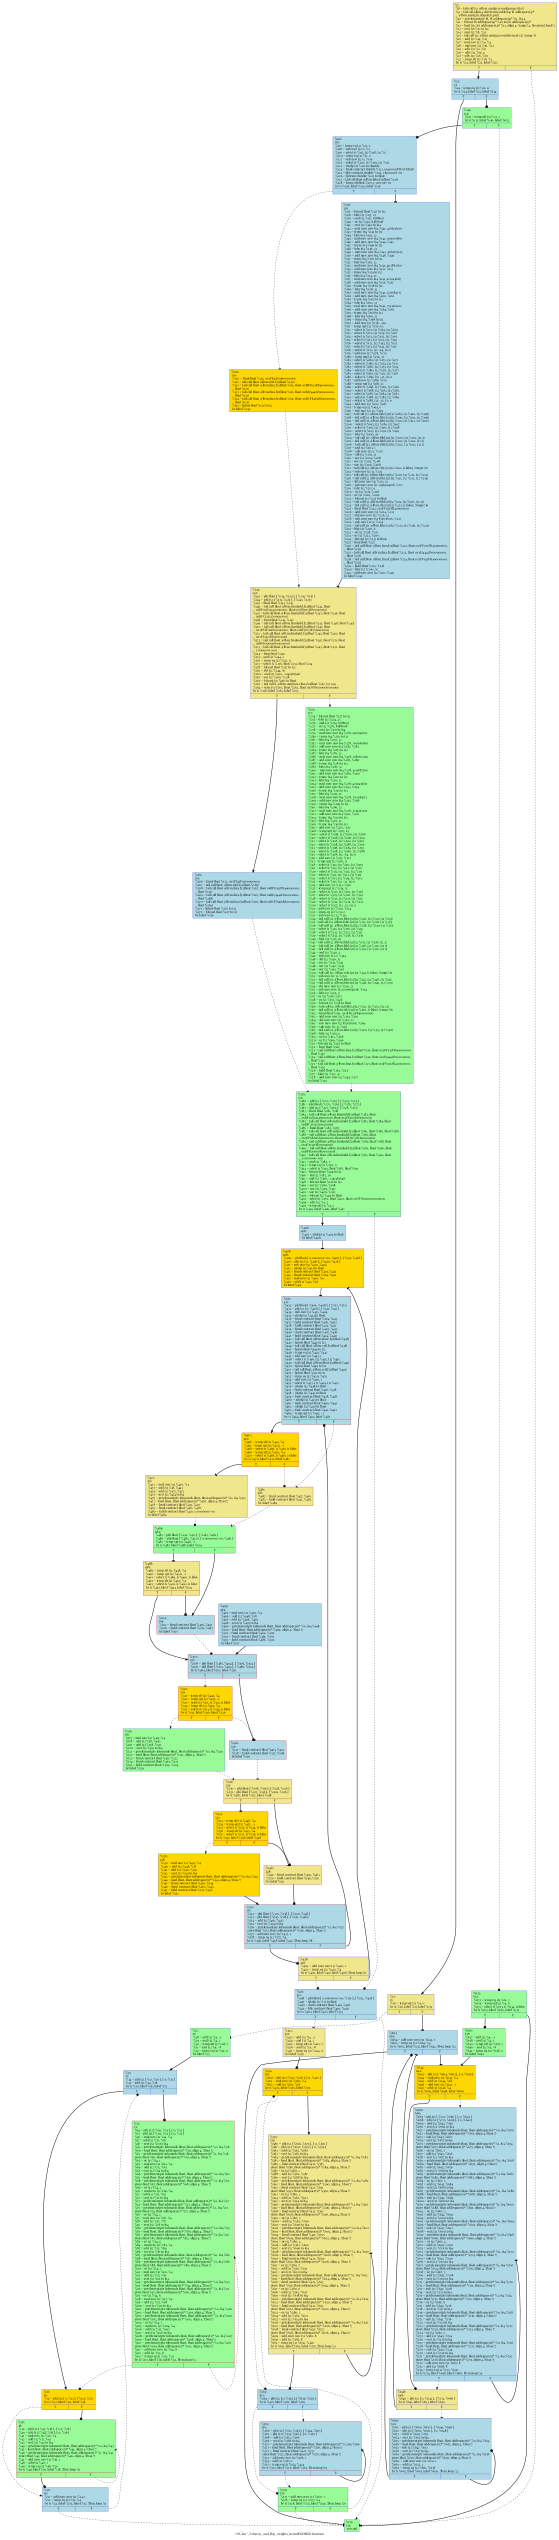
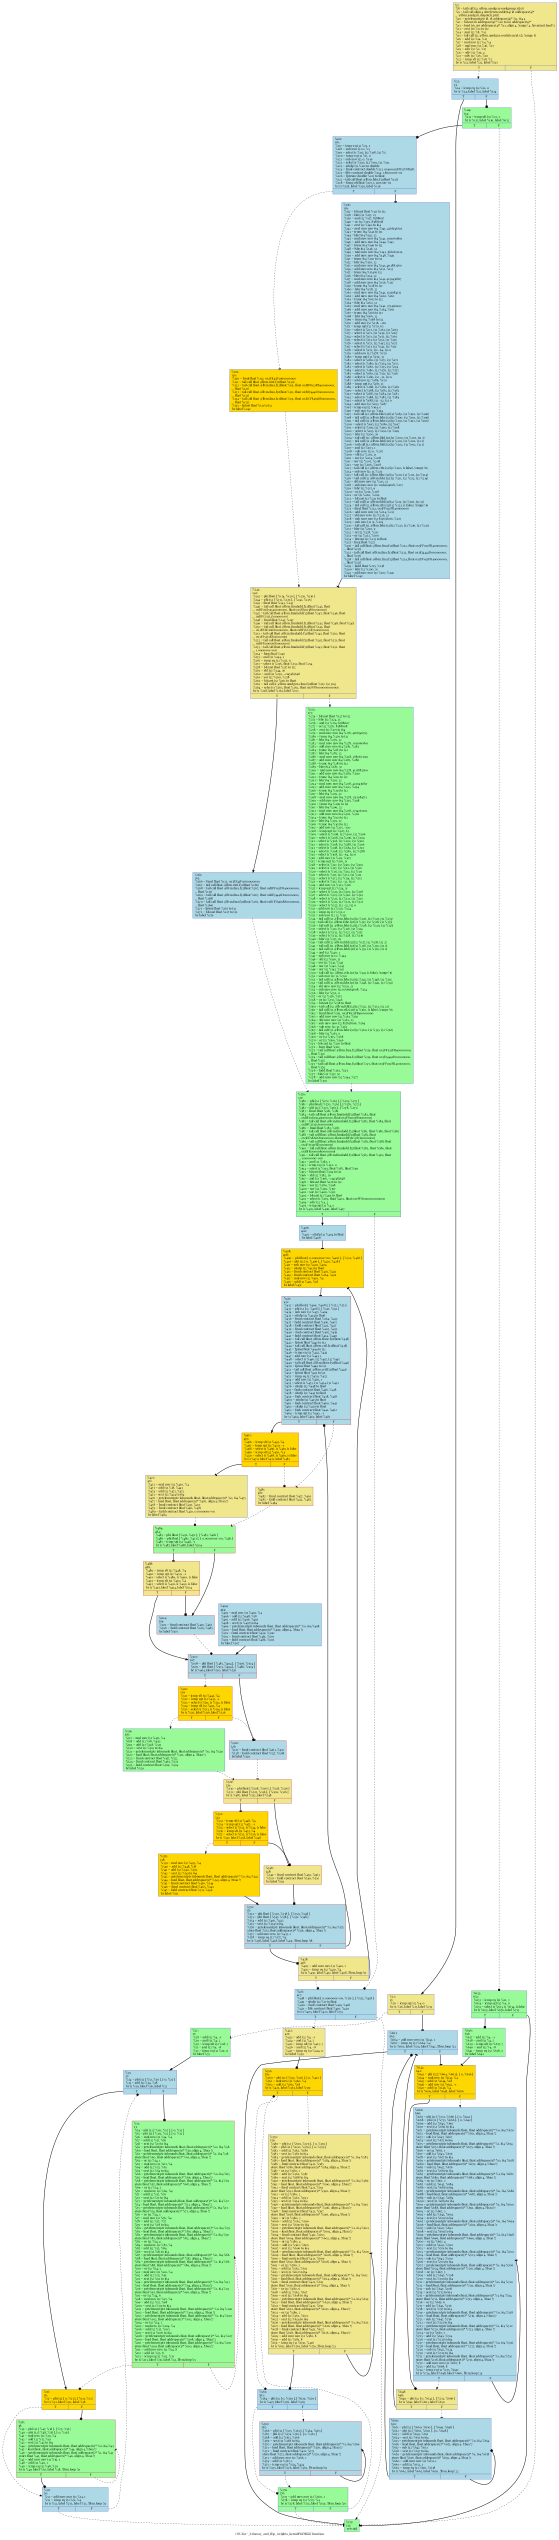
(479, 74) -> (479, 74)
(308, 2114) -> (308, 2114)
